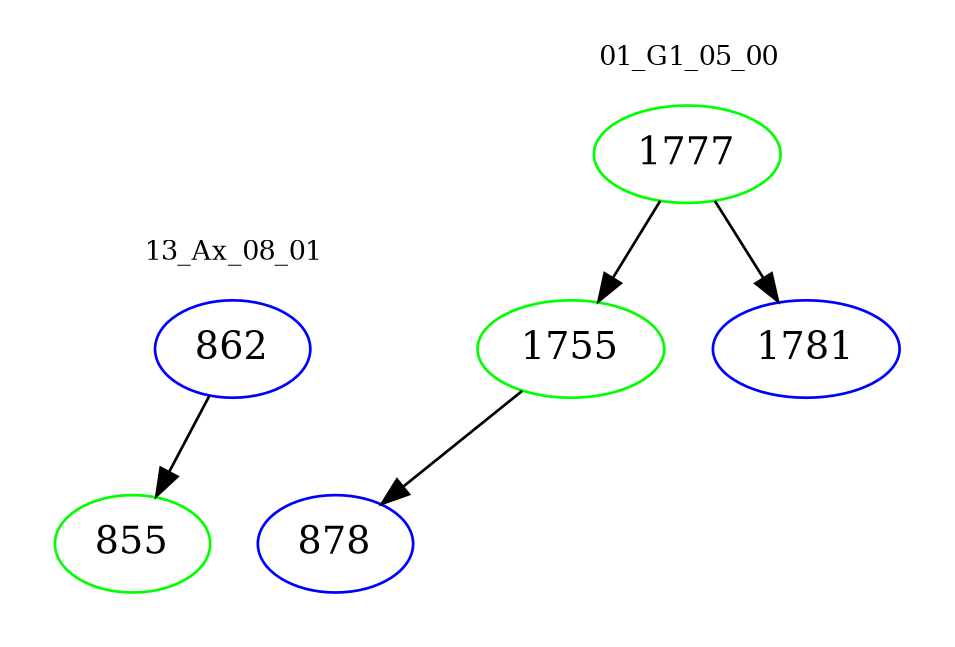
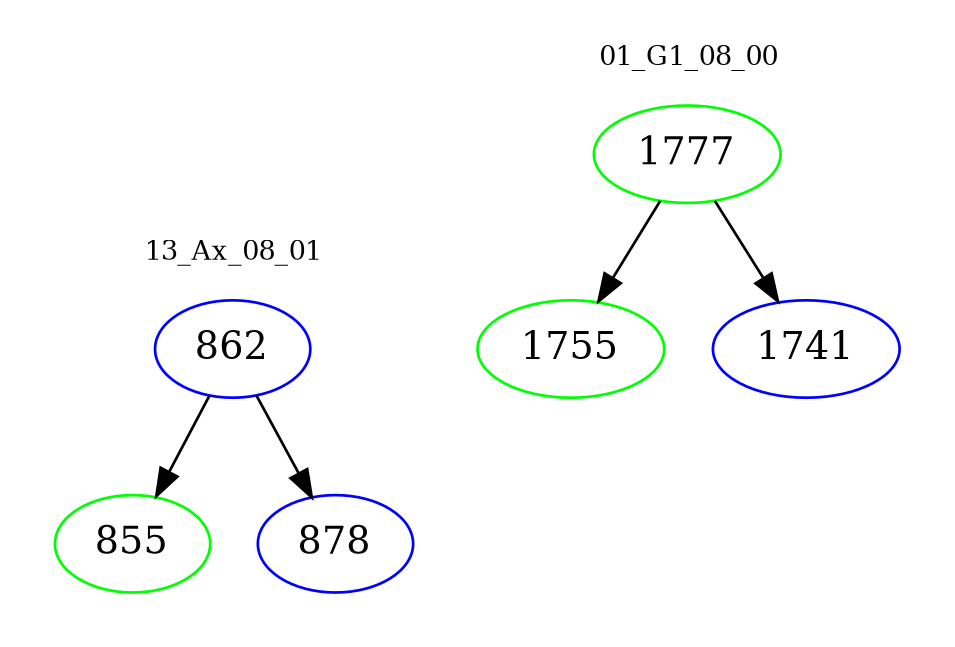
(690, 58) -> (690, 58)
(806, 349) -> (806, 349)
(463, 439) -> (278, 434)
